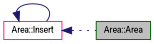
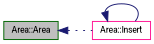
(84, 30) -> (80, 30)
